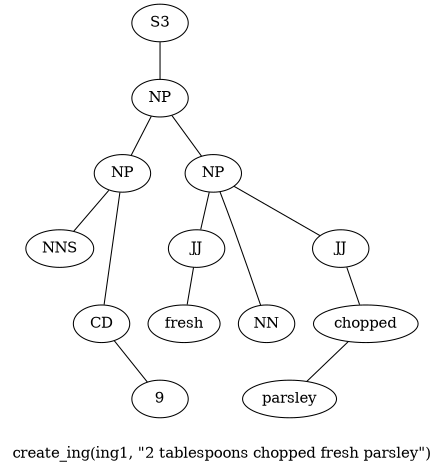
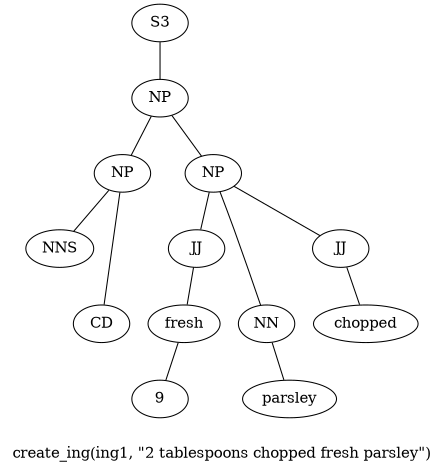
(131, 361) -> (172, 361)
(327, 362) -> (278, 361)
